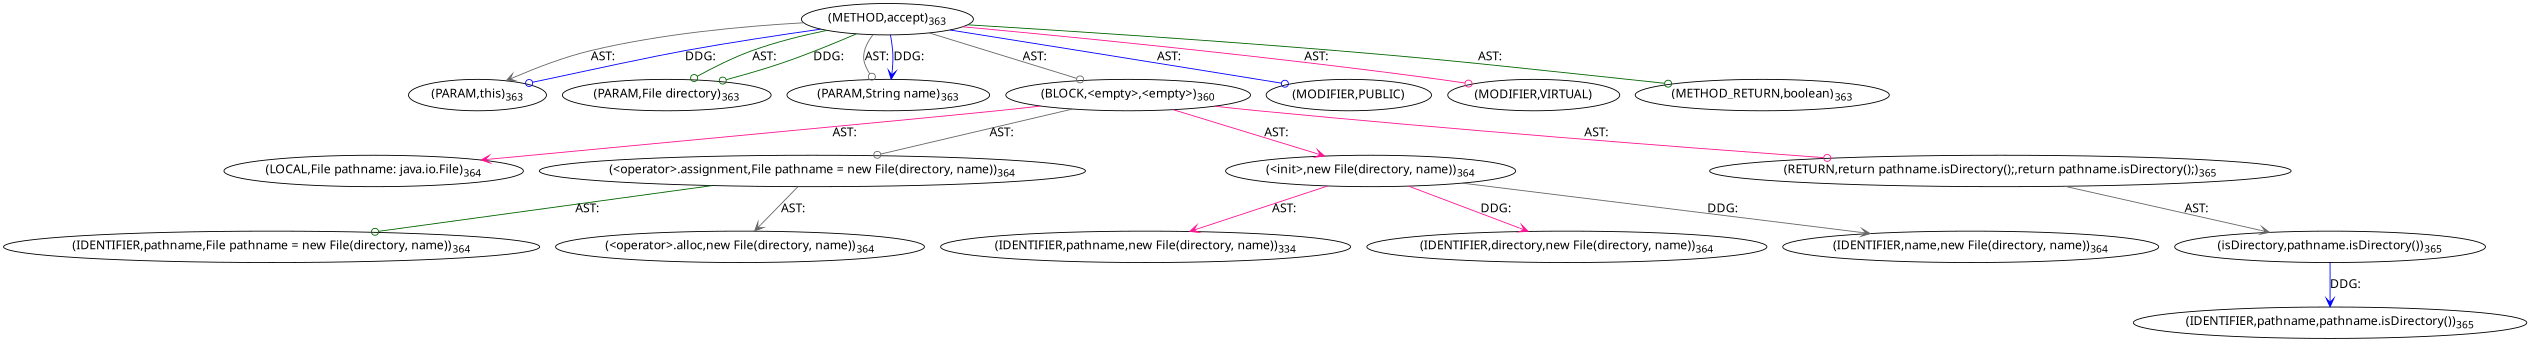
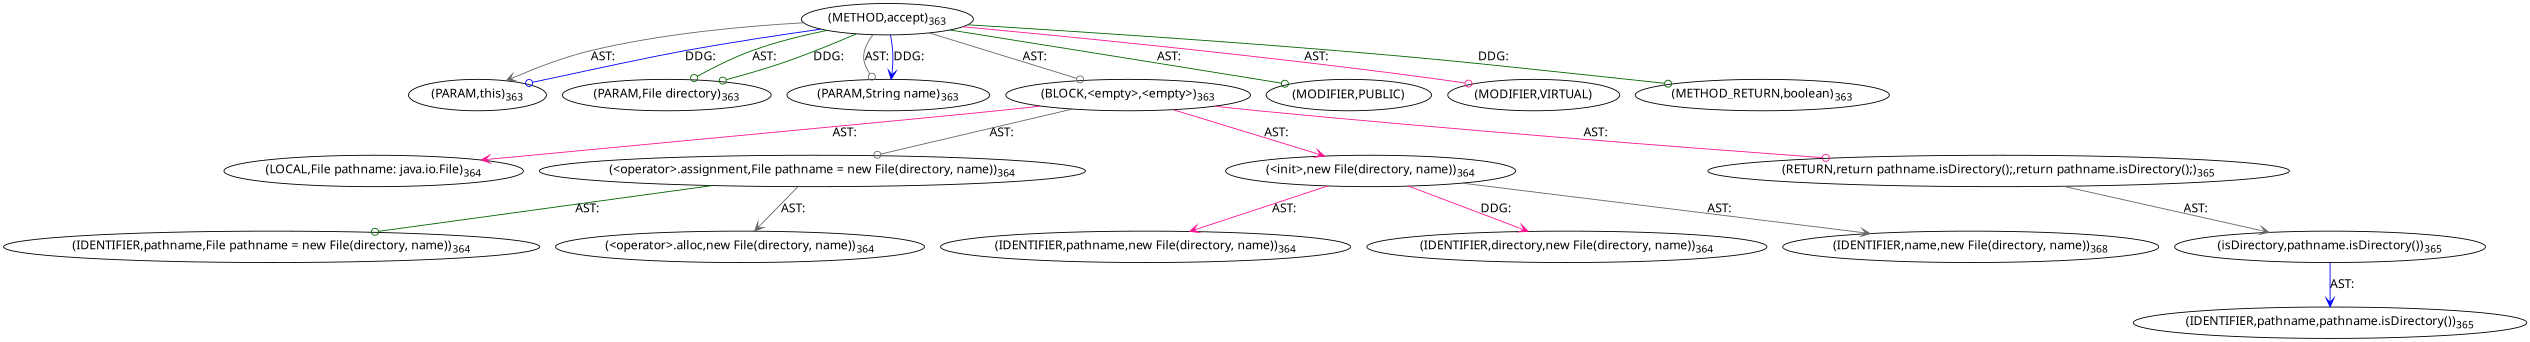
(1116, 56) -> (1116, 56)
(1492, 57) -> (1495, 57)
(1206, 94) -> (1206, 94)
(1725, 209) -> (1721, 209)
(1287, 246) -> (1287, 246)
(2099, 246) -> (2099, 246)
(2347, 285) -> (2344, 285)
